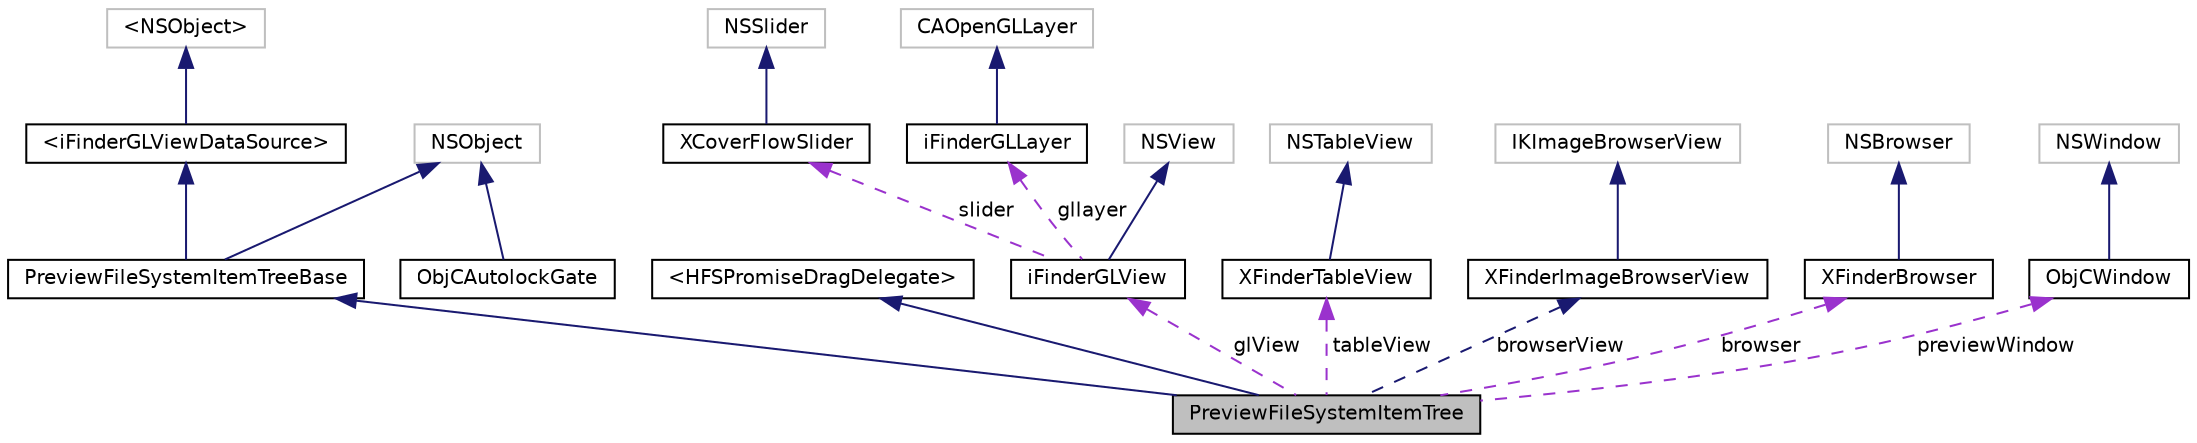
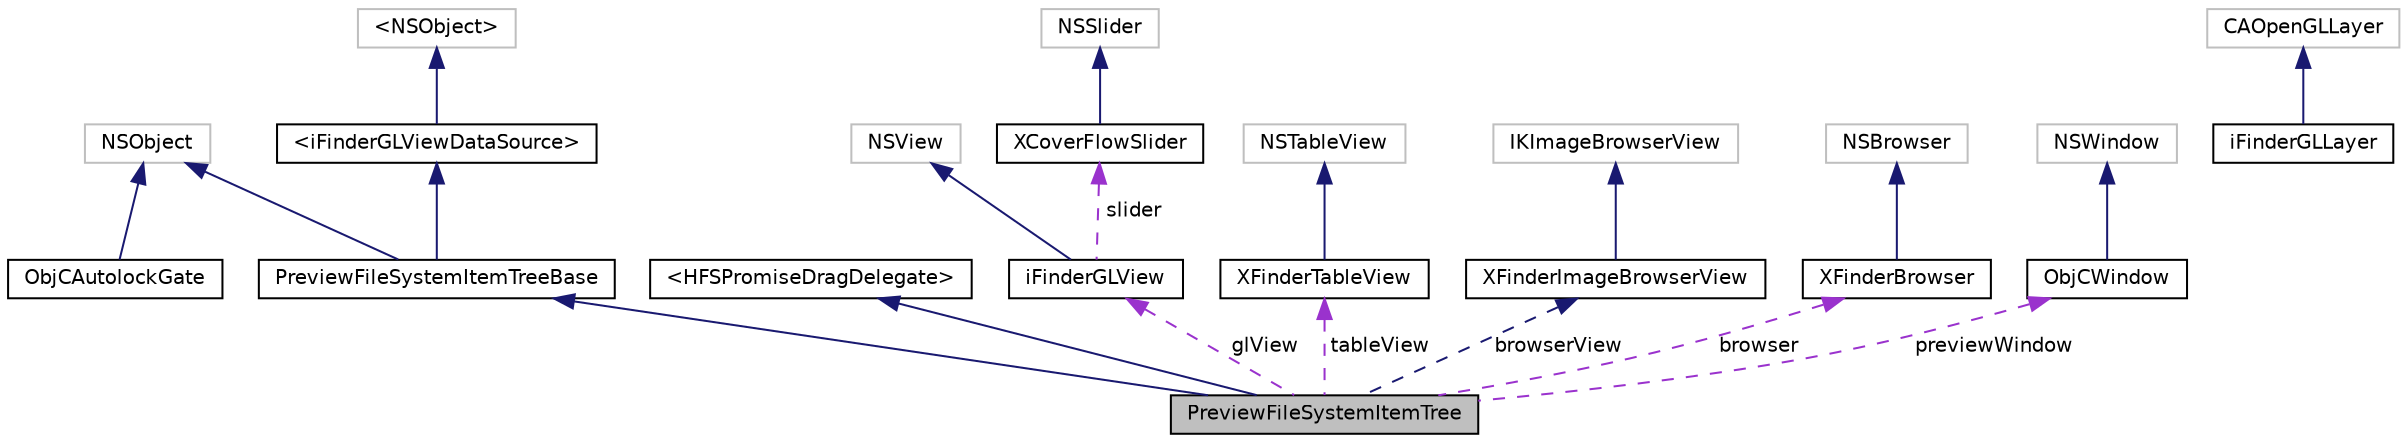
(1050, 220) -> none
